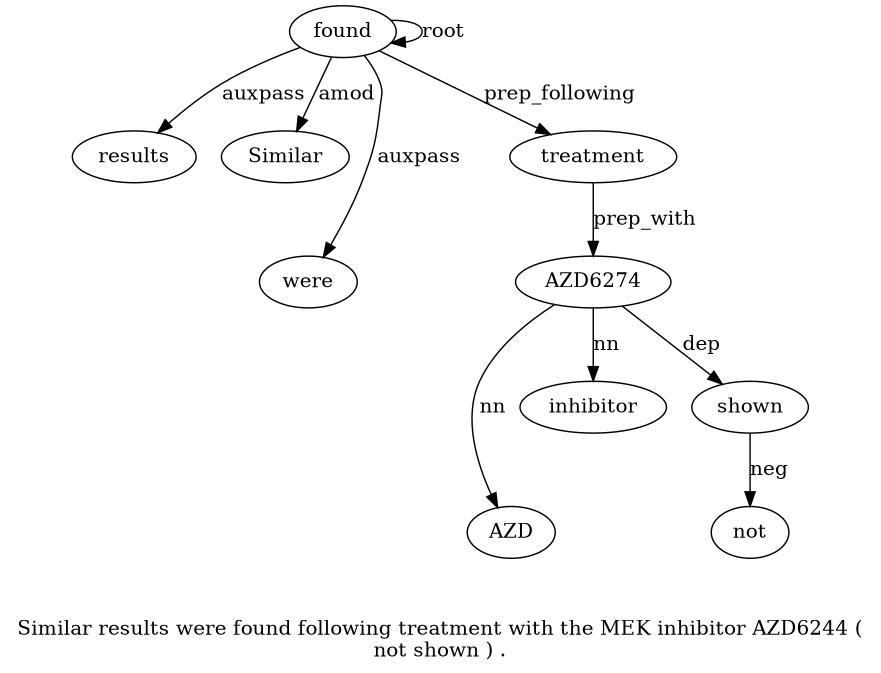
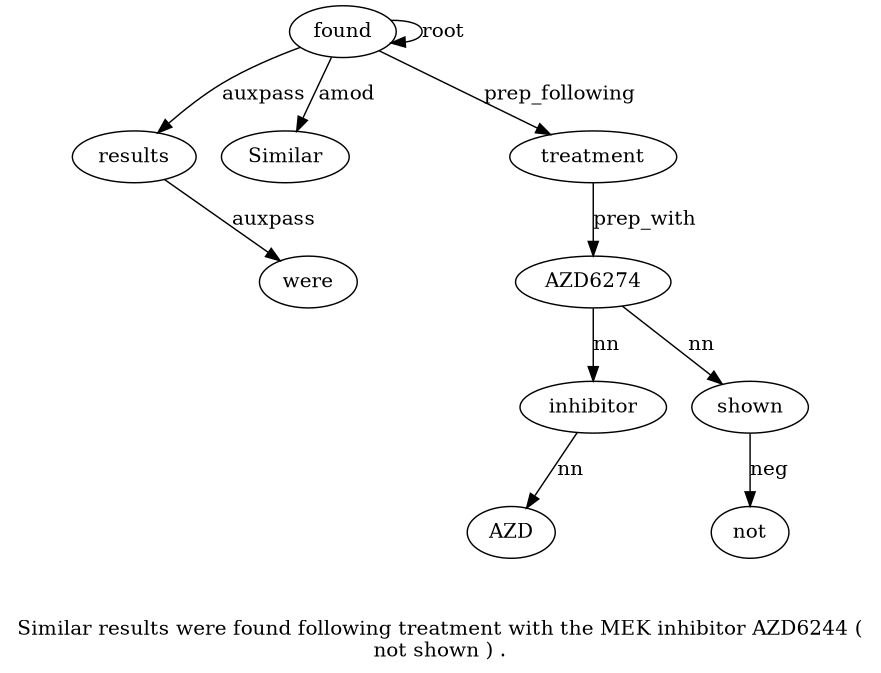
(372, 152) -> (216, 216)
(702, 345) -> (702, 345)
(478, 385) -> (556, 464)
